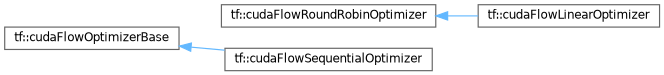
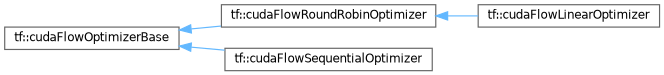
none -> (206, 27)
